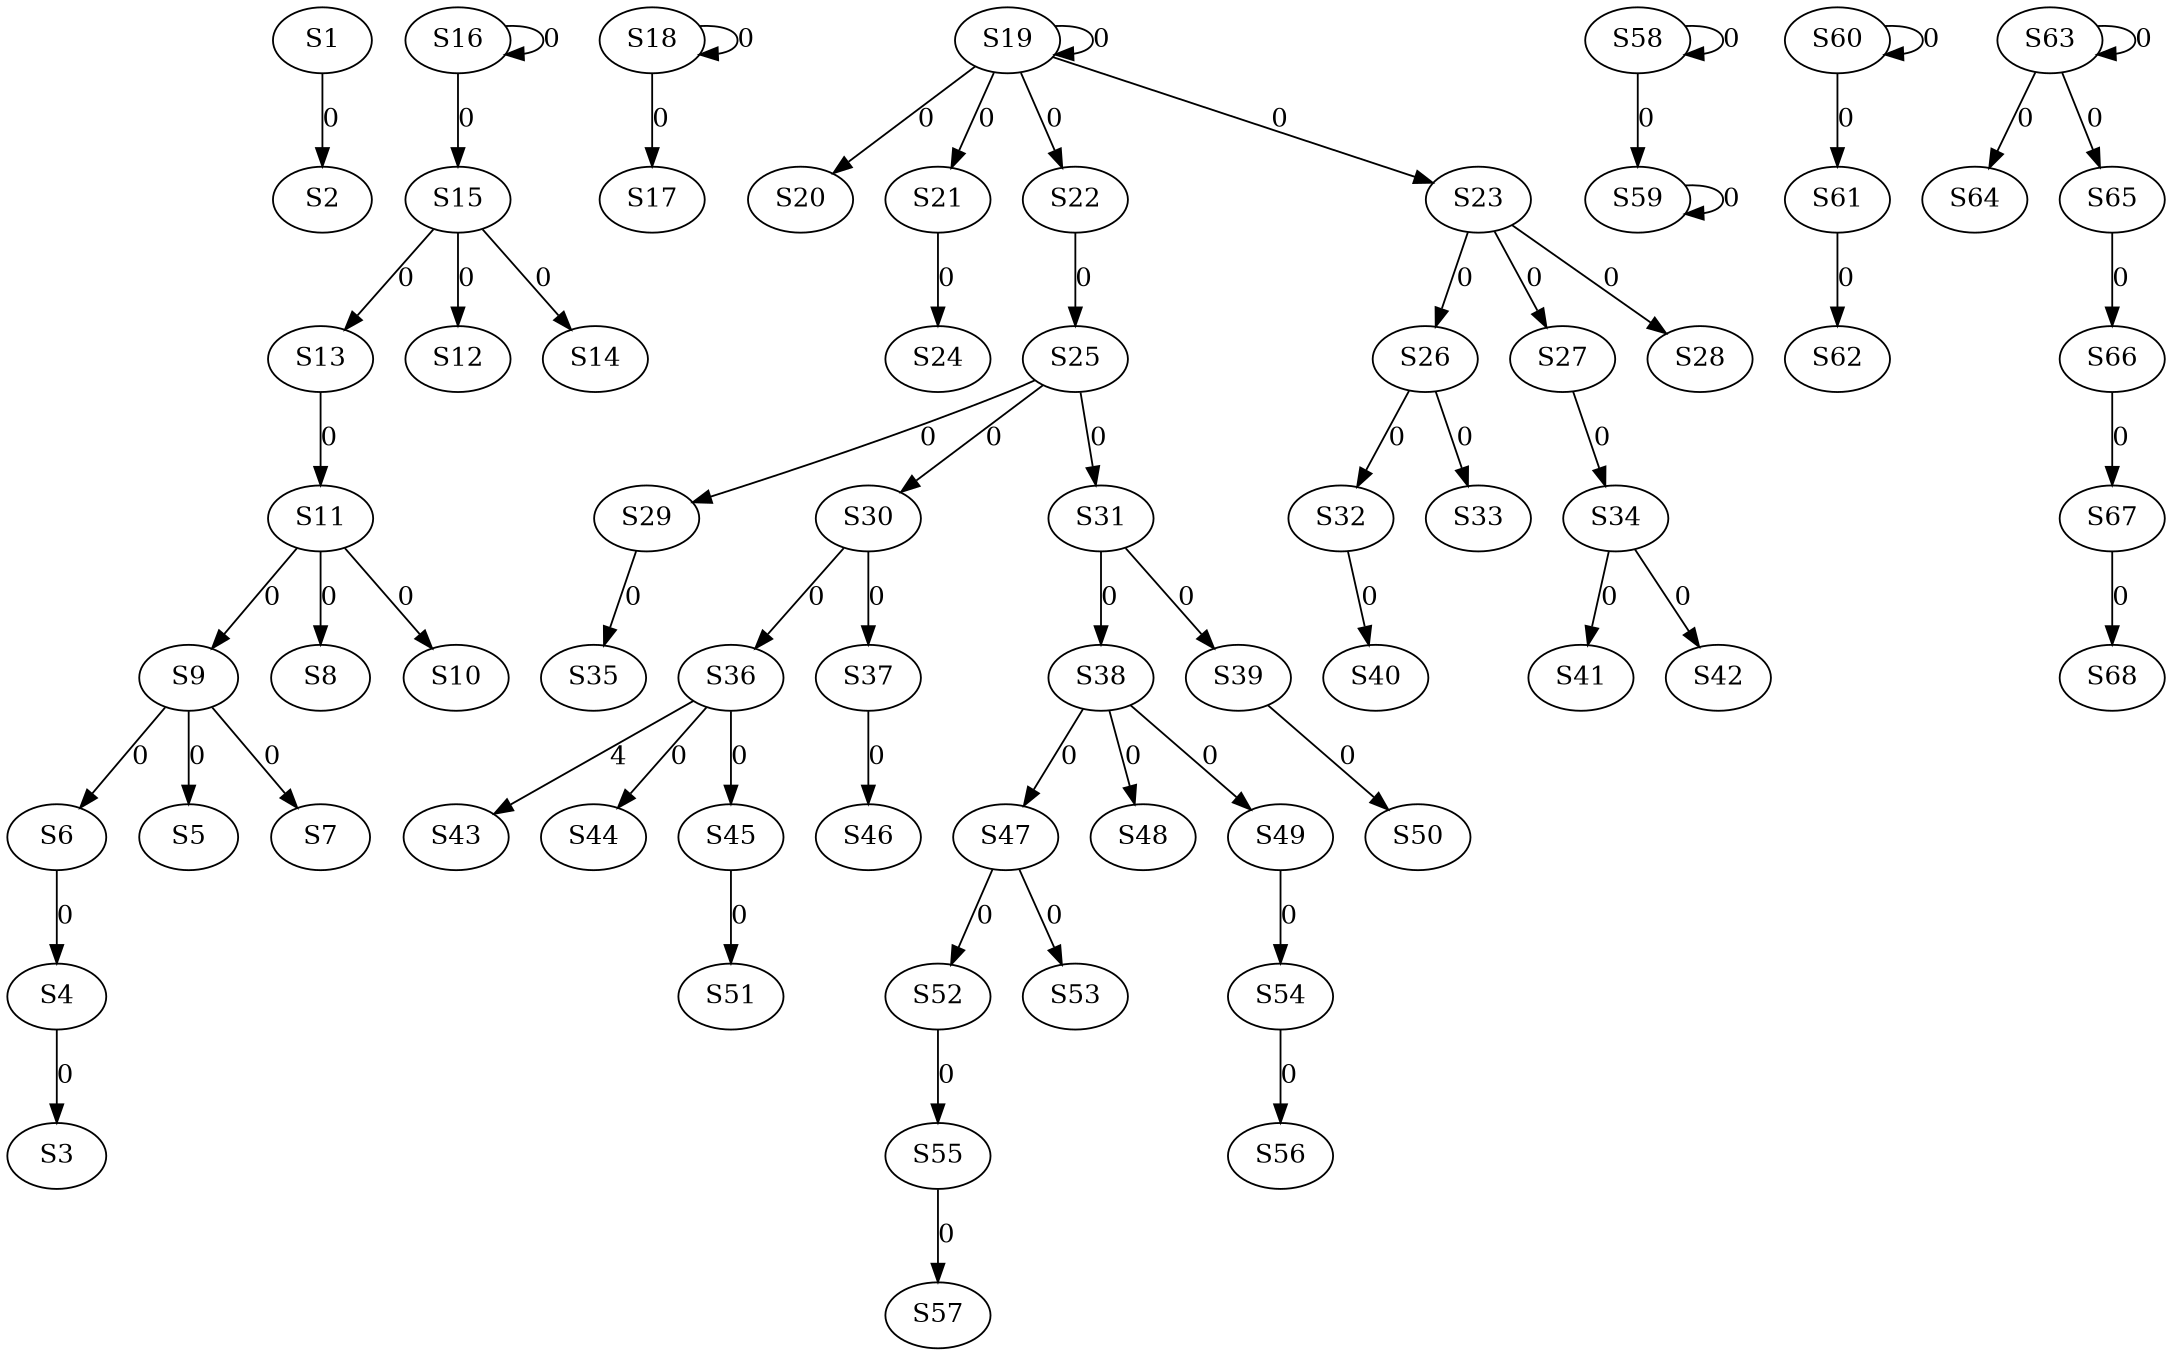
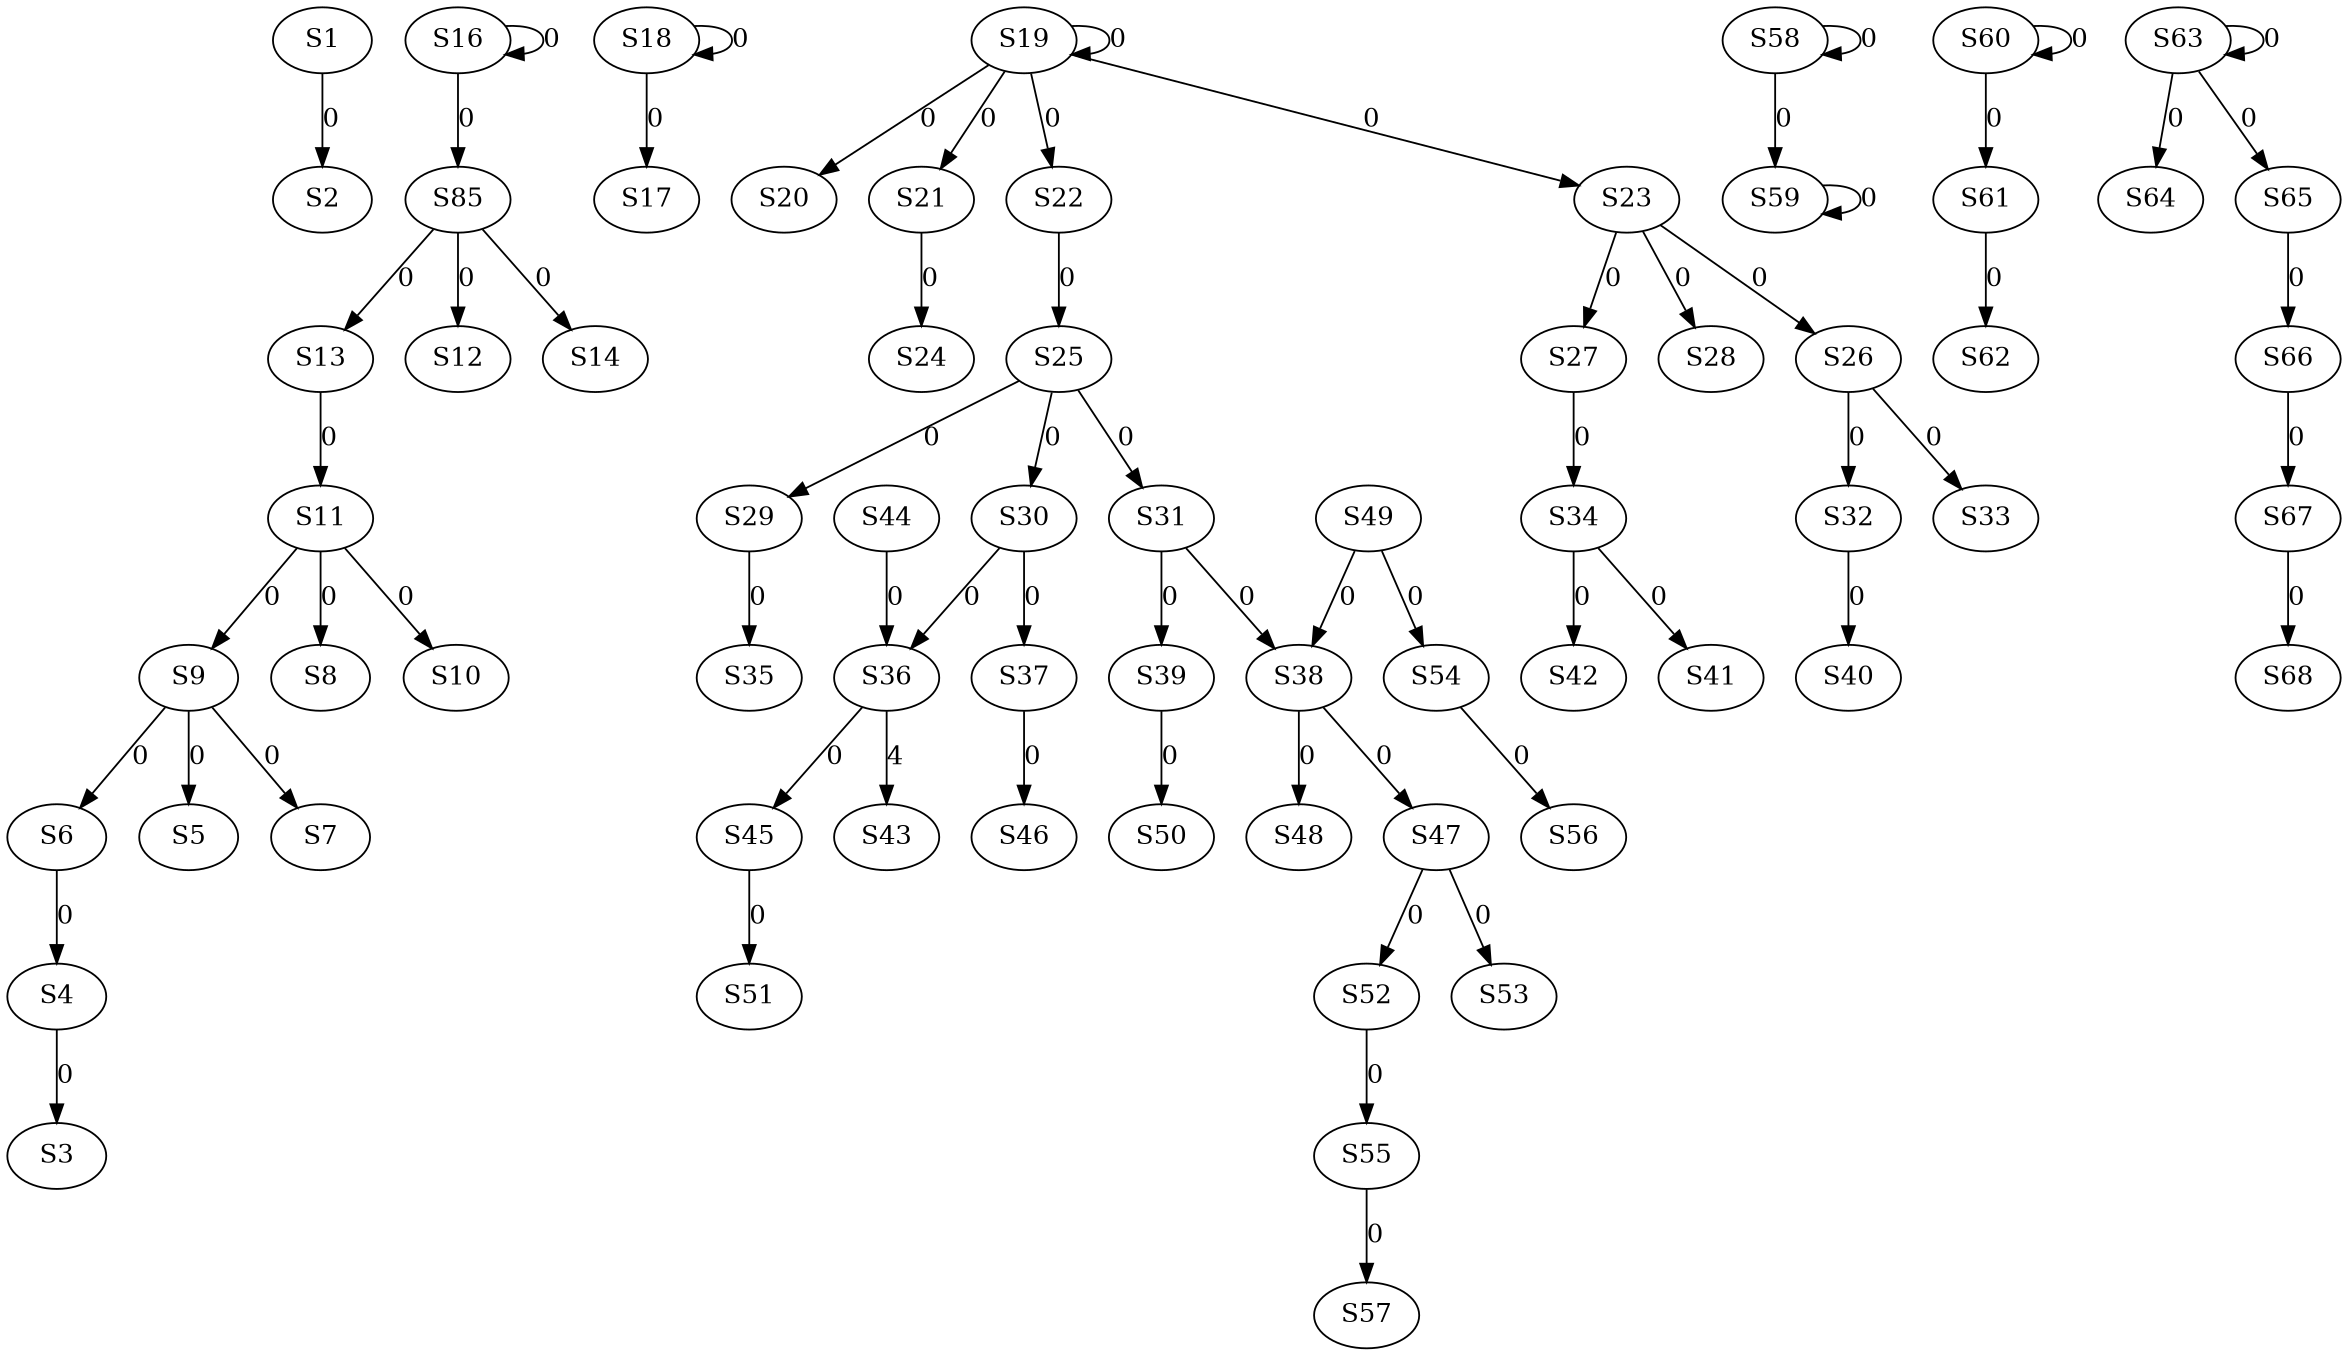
(458, 200) -> (458, 200)
(668, 751) -> (887, 589)
(1184, 751) -> (1337, 590)
